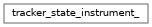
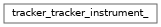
(76, 14) -> (80, 14)
